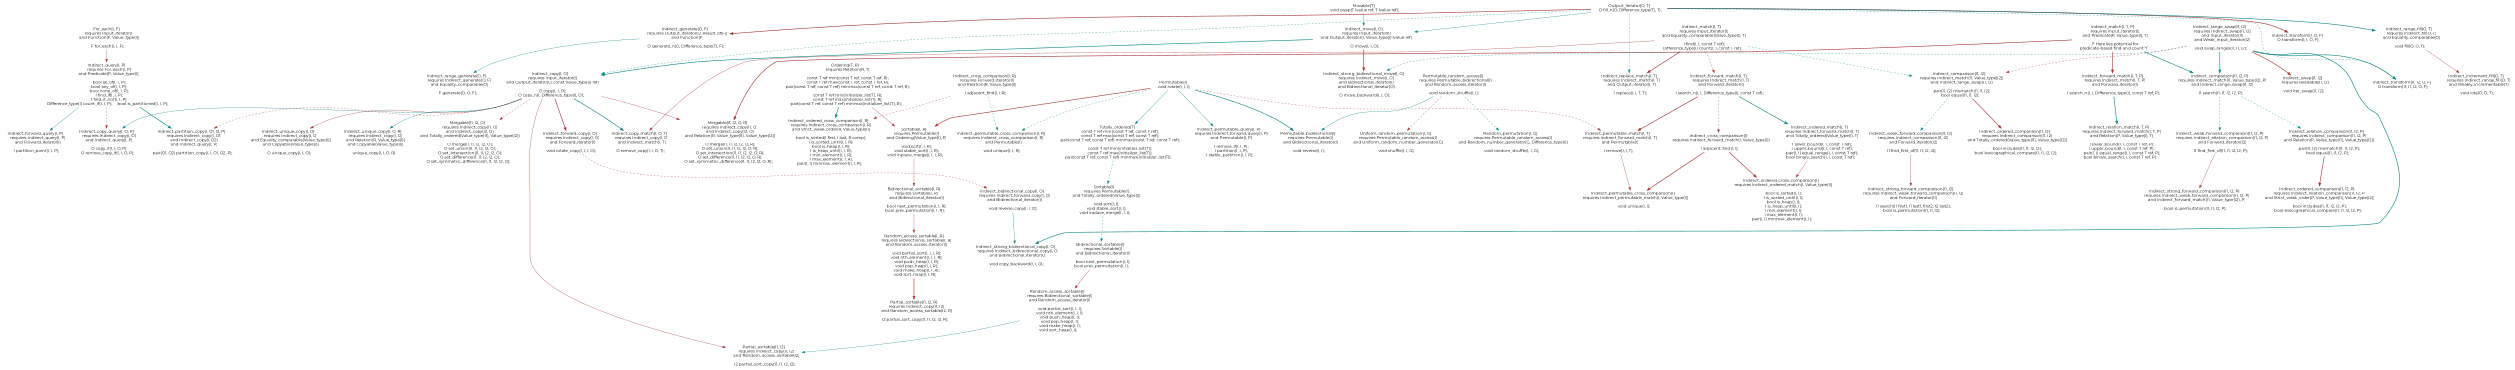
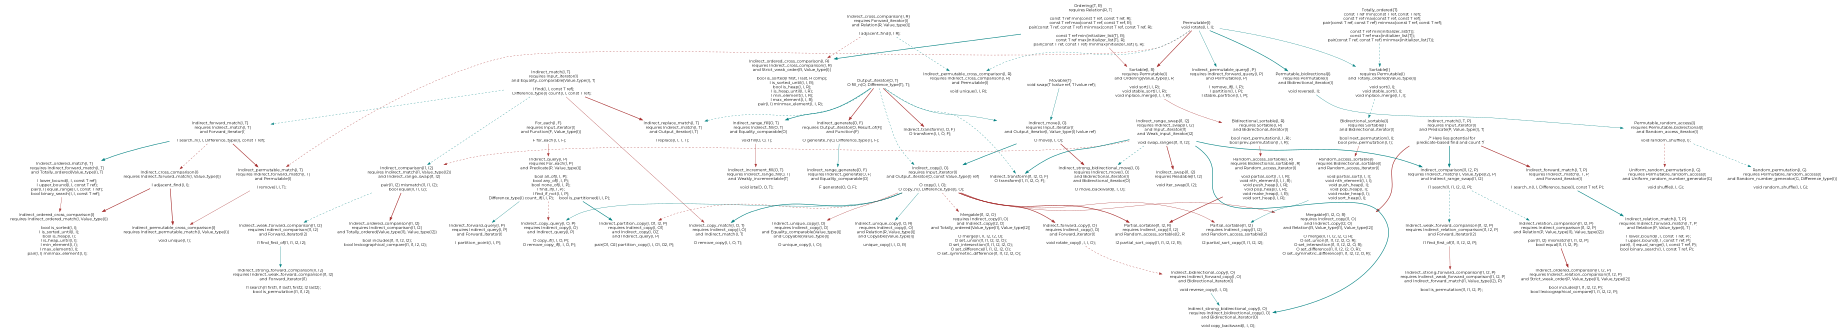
(1710, 61) -> (389, 107)
(1153, 106) -> (1288, 42)
(1378, 112) -> (1466, 117)
(1911, 169) -> (281, 255)
none -> (1043, 206)
